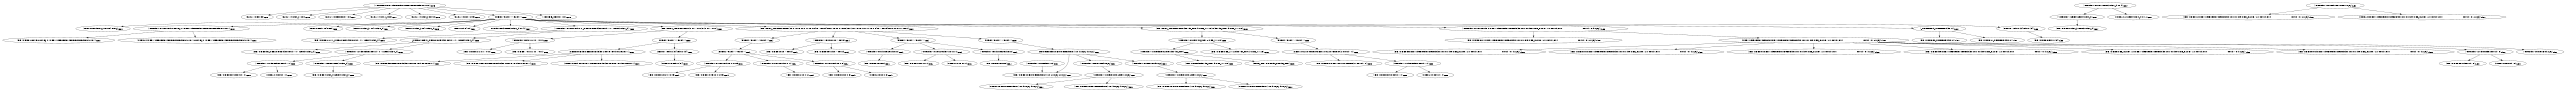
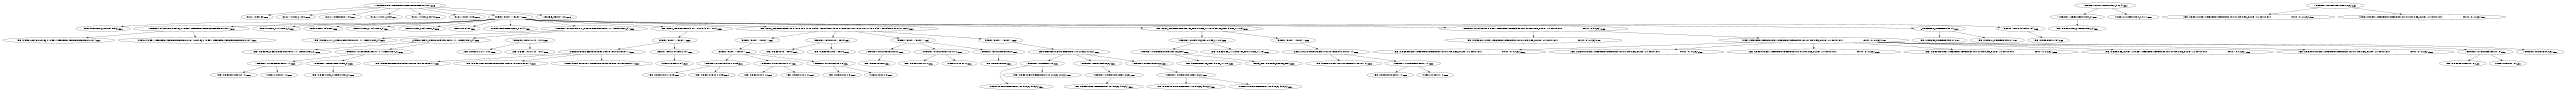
none -> (277, 29)
(608, 35) -> none
(1067, 65) -> (1056, 57)
none -> (758, 75)
(1067, 81) -> (1007, 70)
